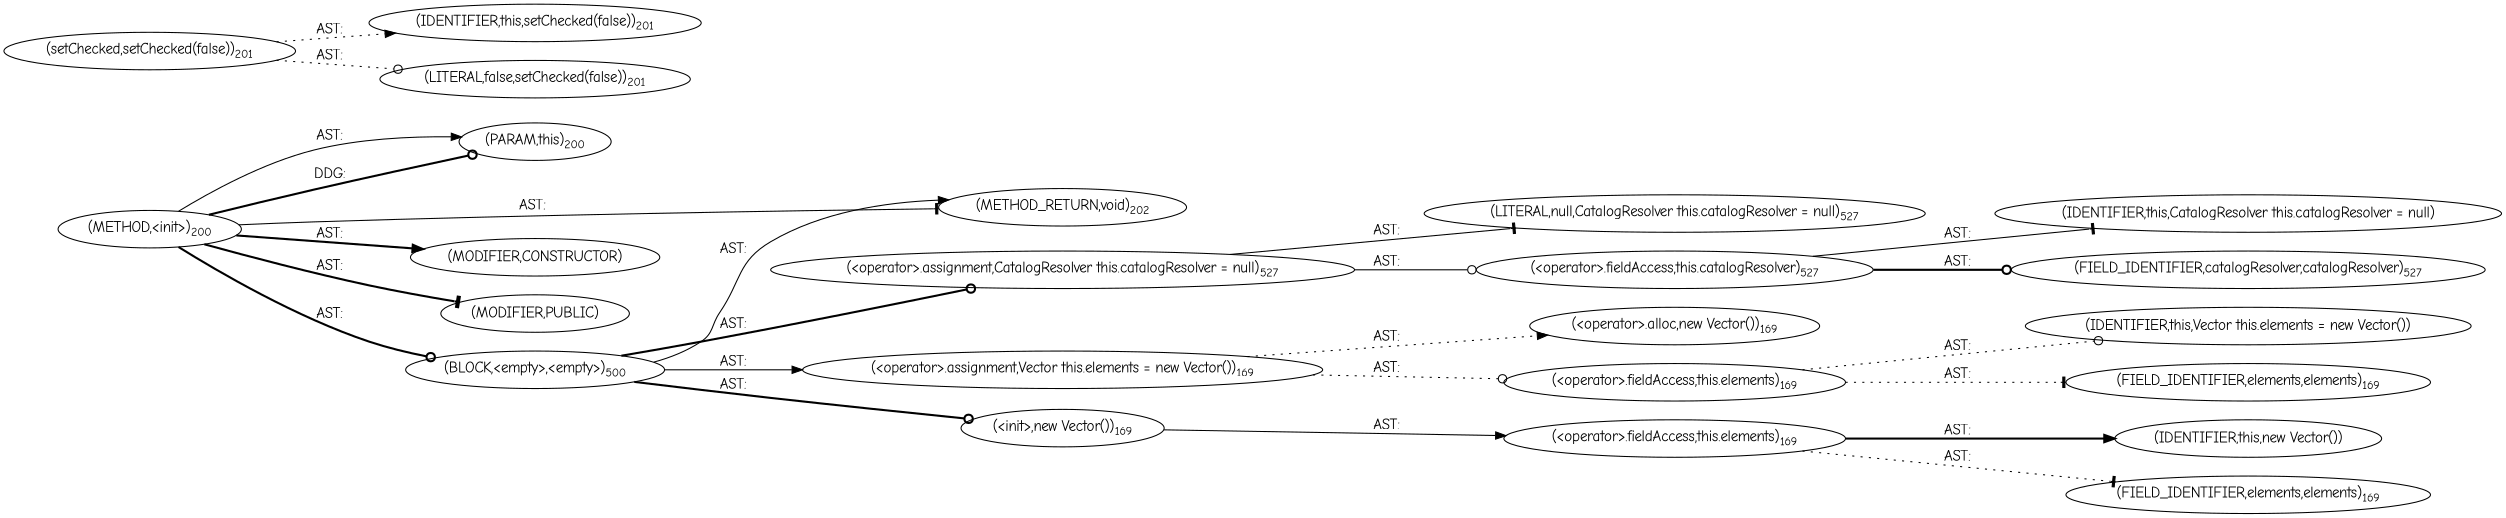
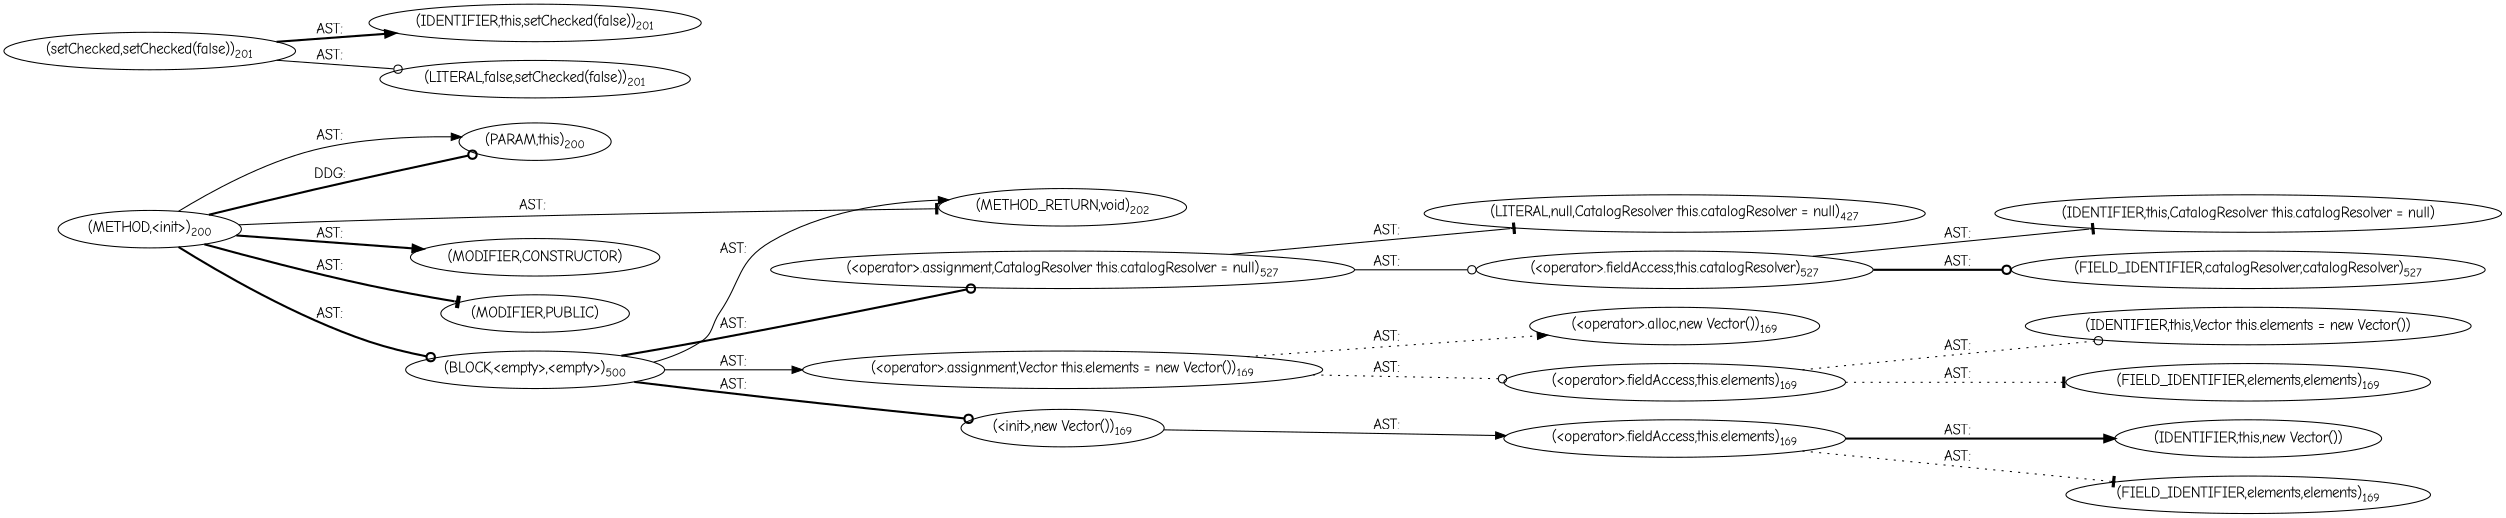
(331, 38) -> (331, 38)
(335, 65) -> (335, 65)
(1850, 212) -> (1850, 212)
